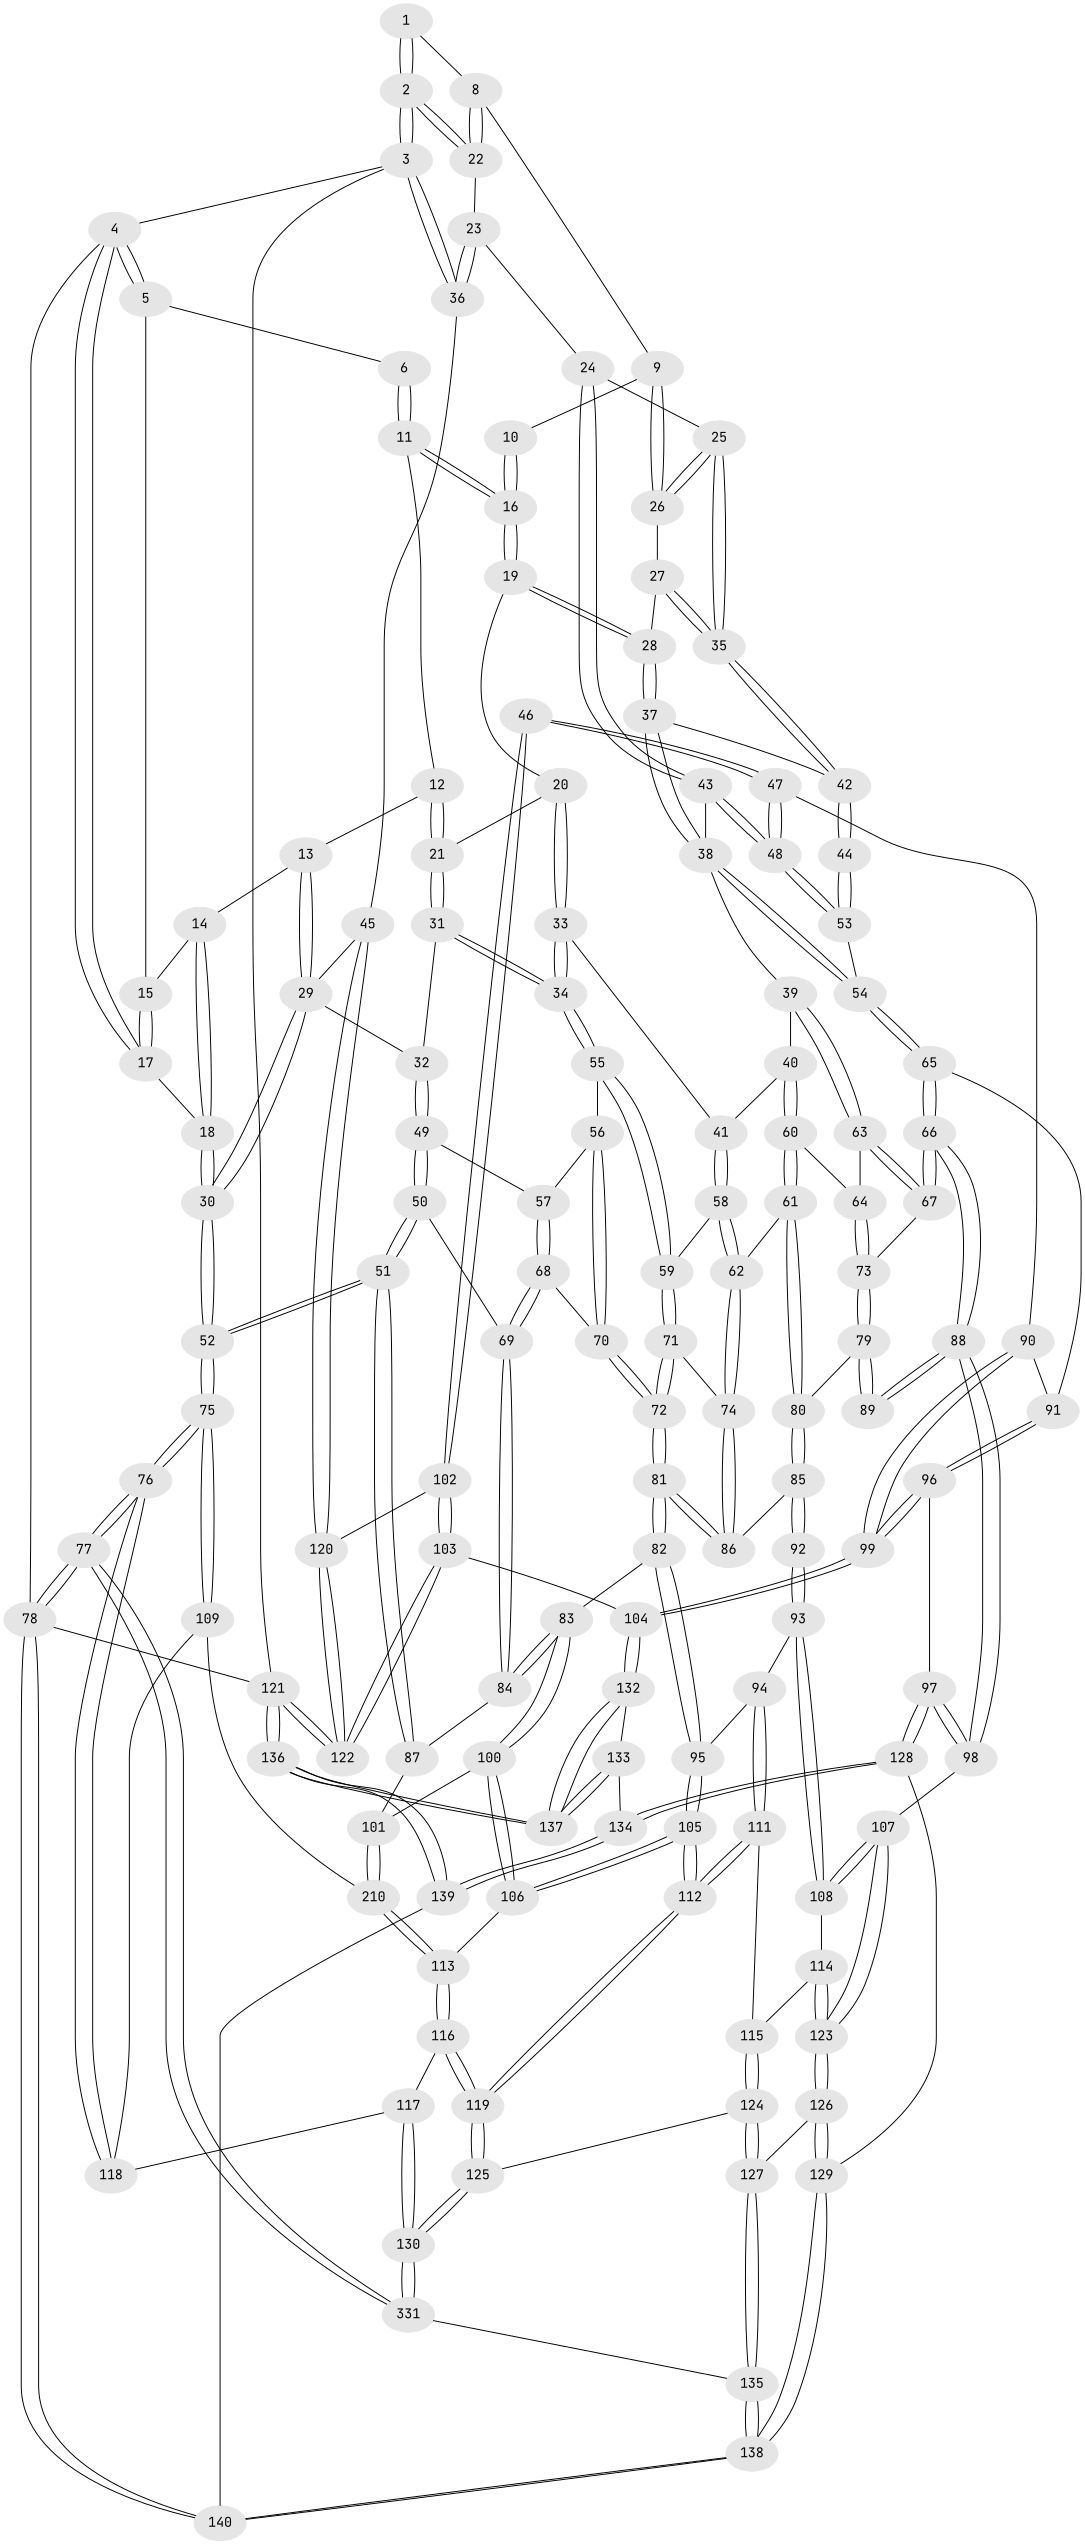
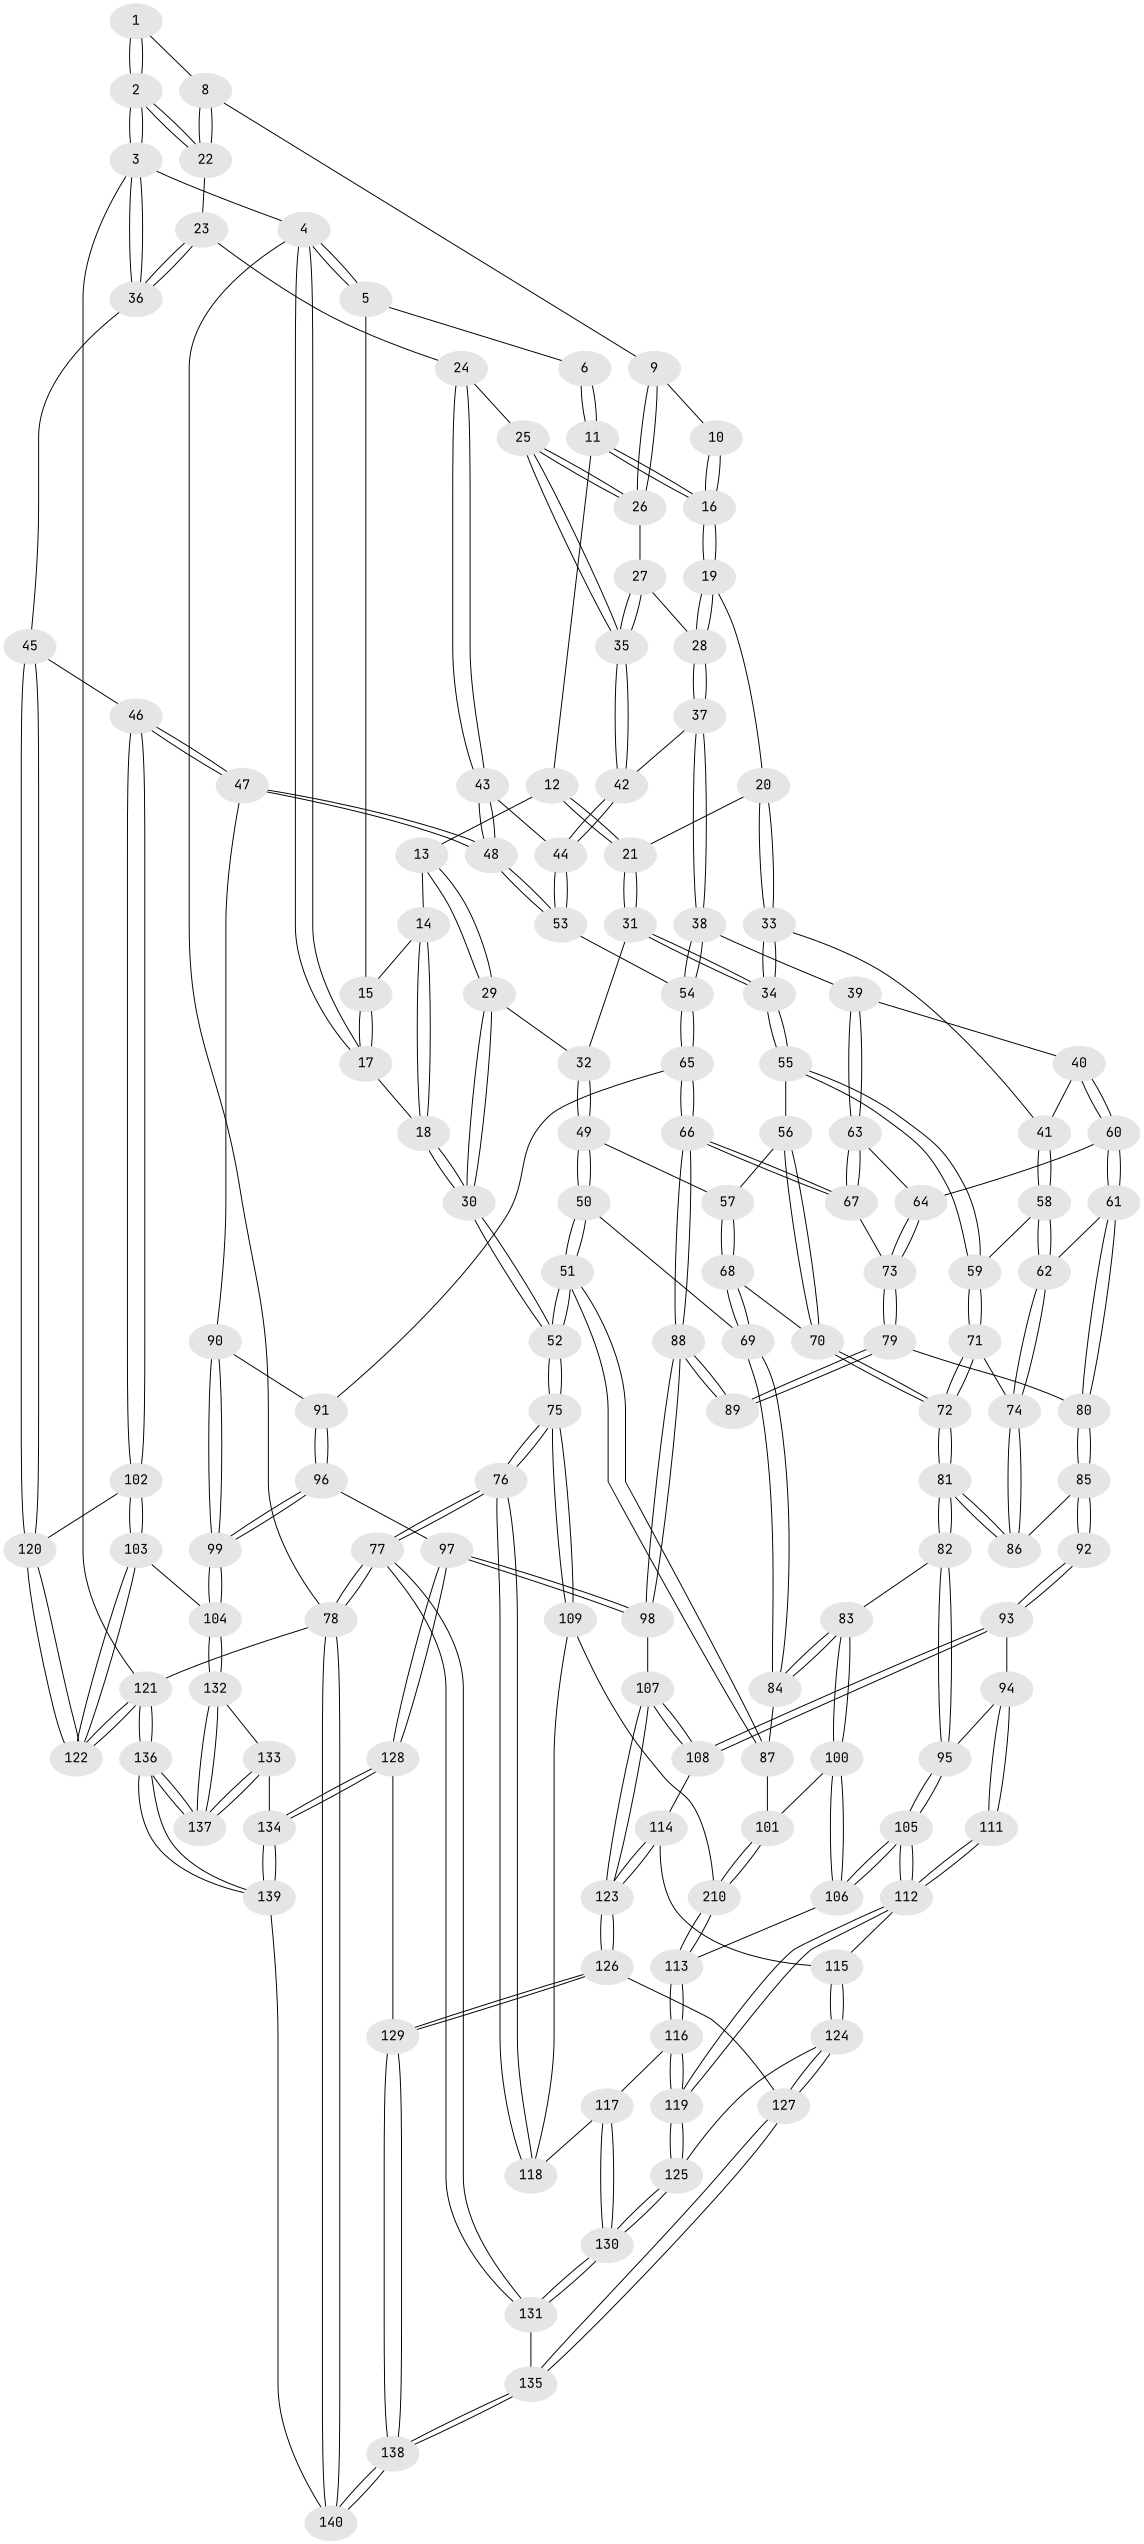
(706, 821) -> (522, 820)
(337, 959) -> (76, 677)
(756, 1932) -> (872, 1932)
(408, 2315) -> (531, 2315)
